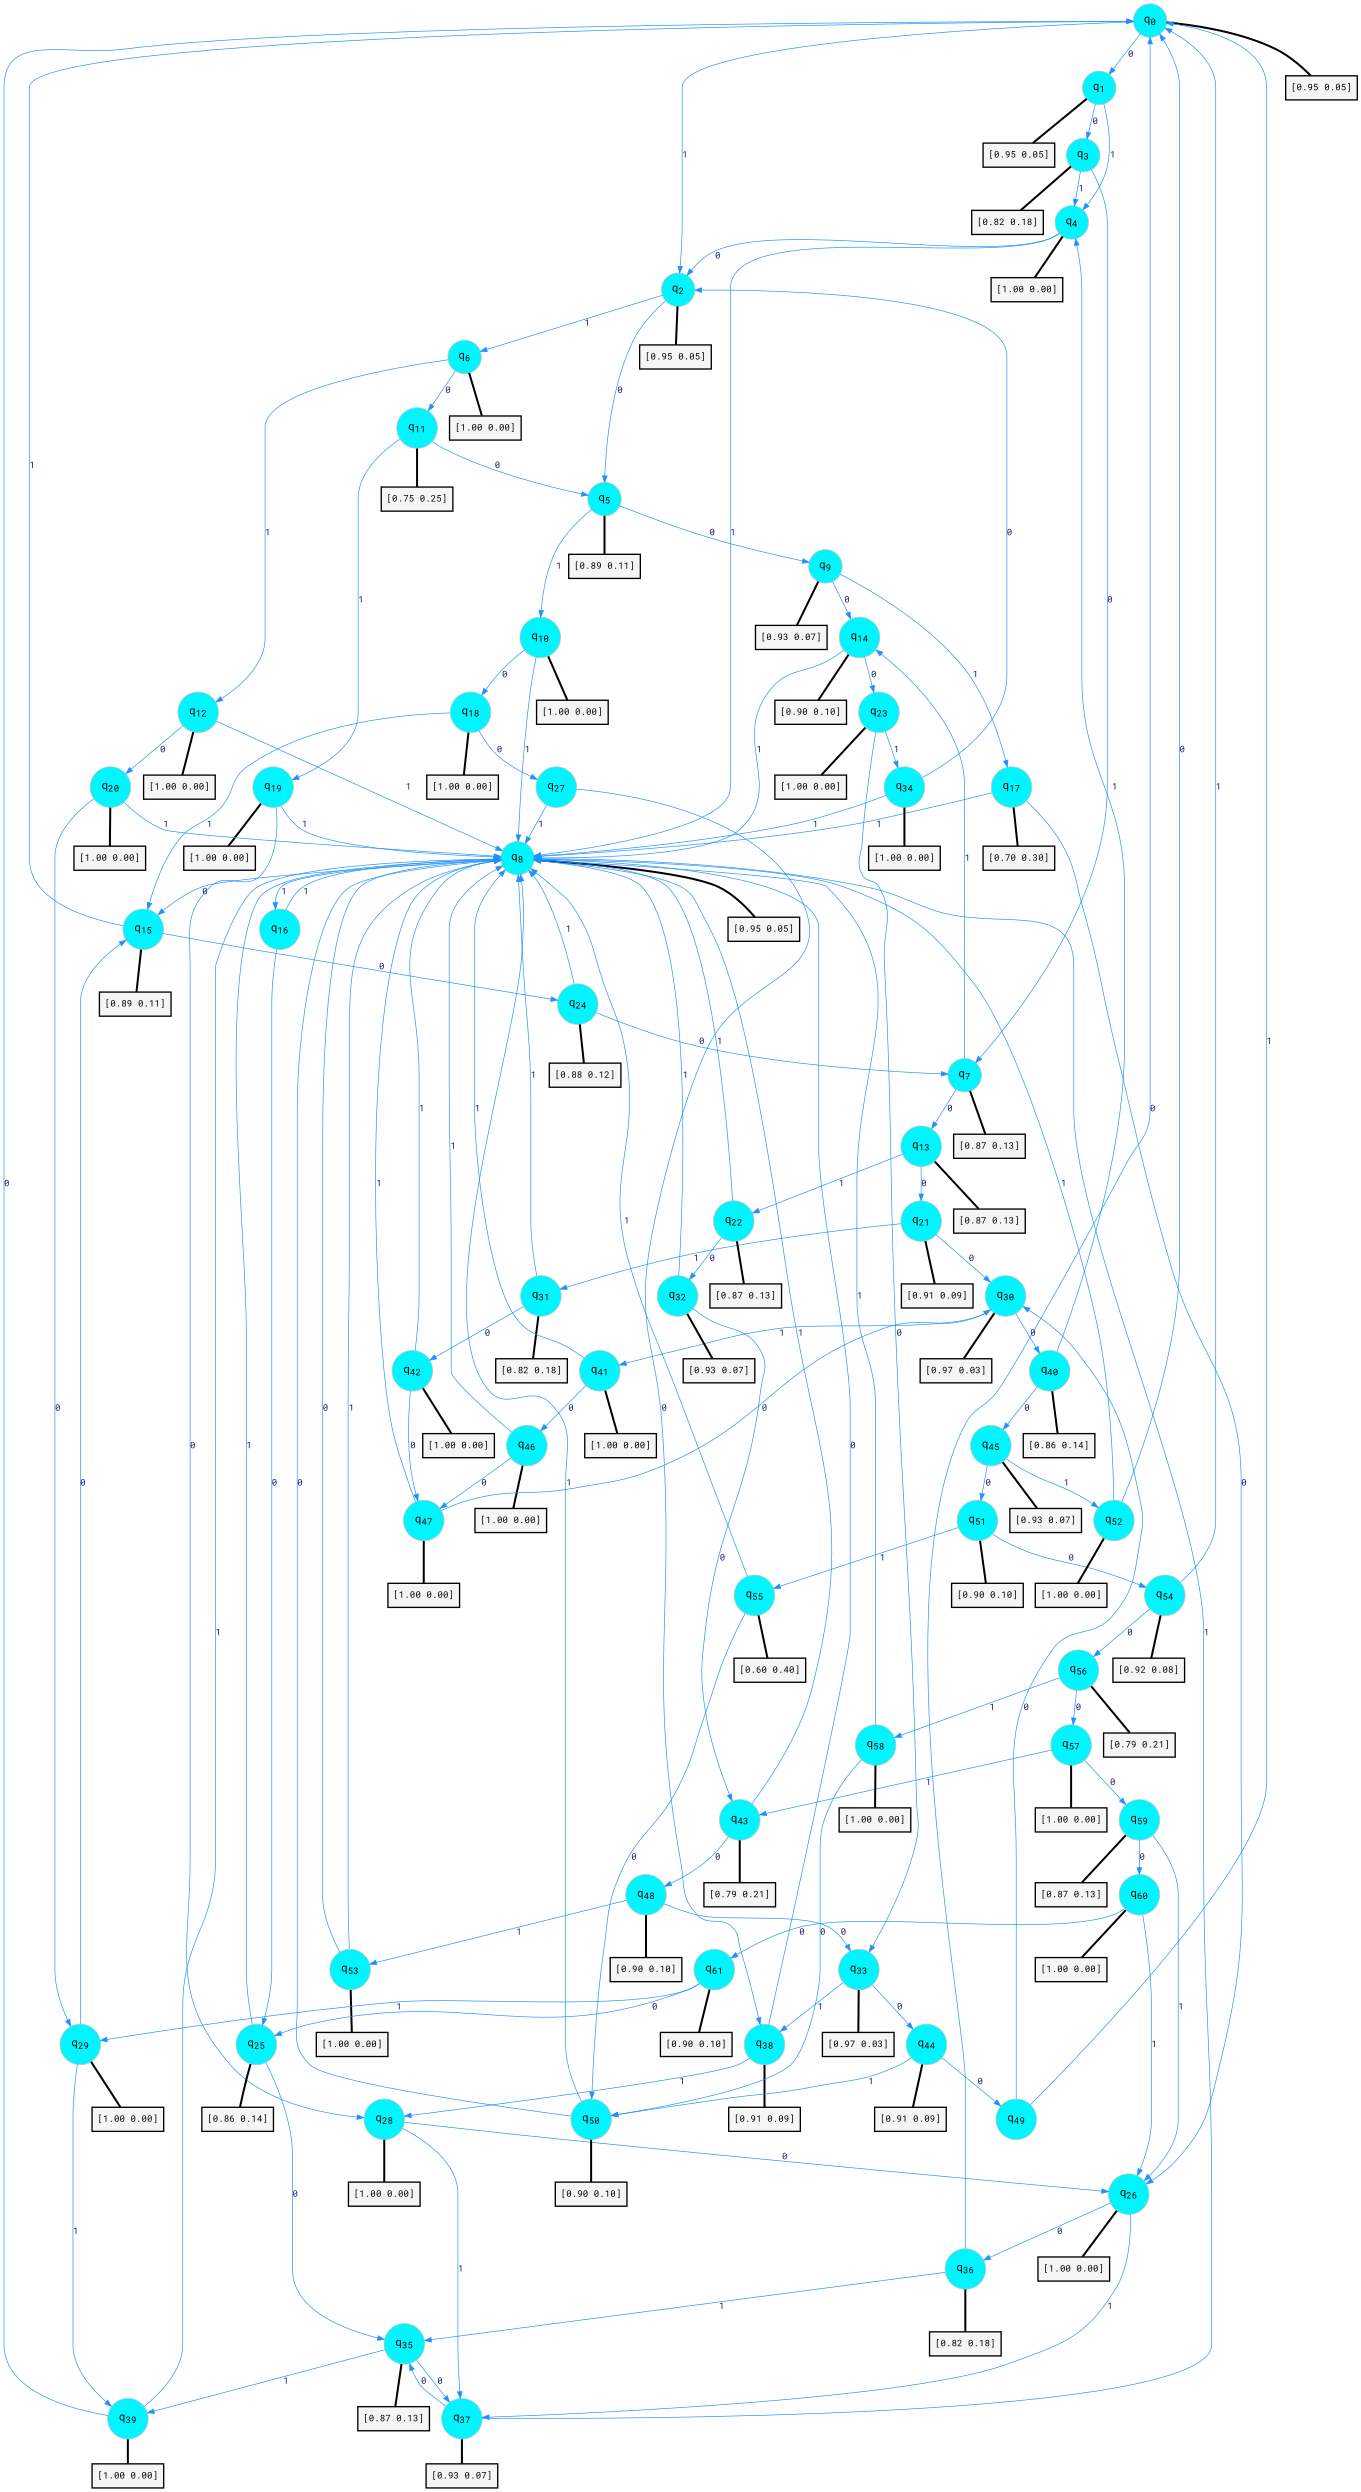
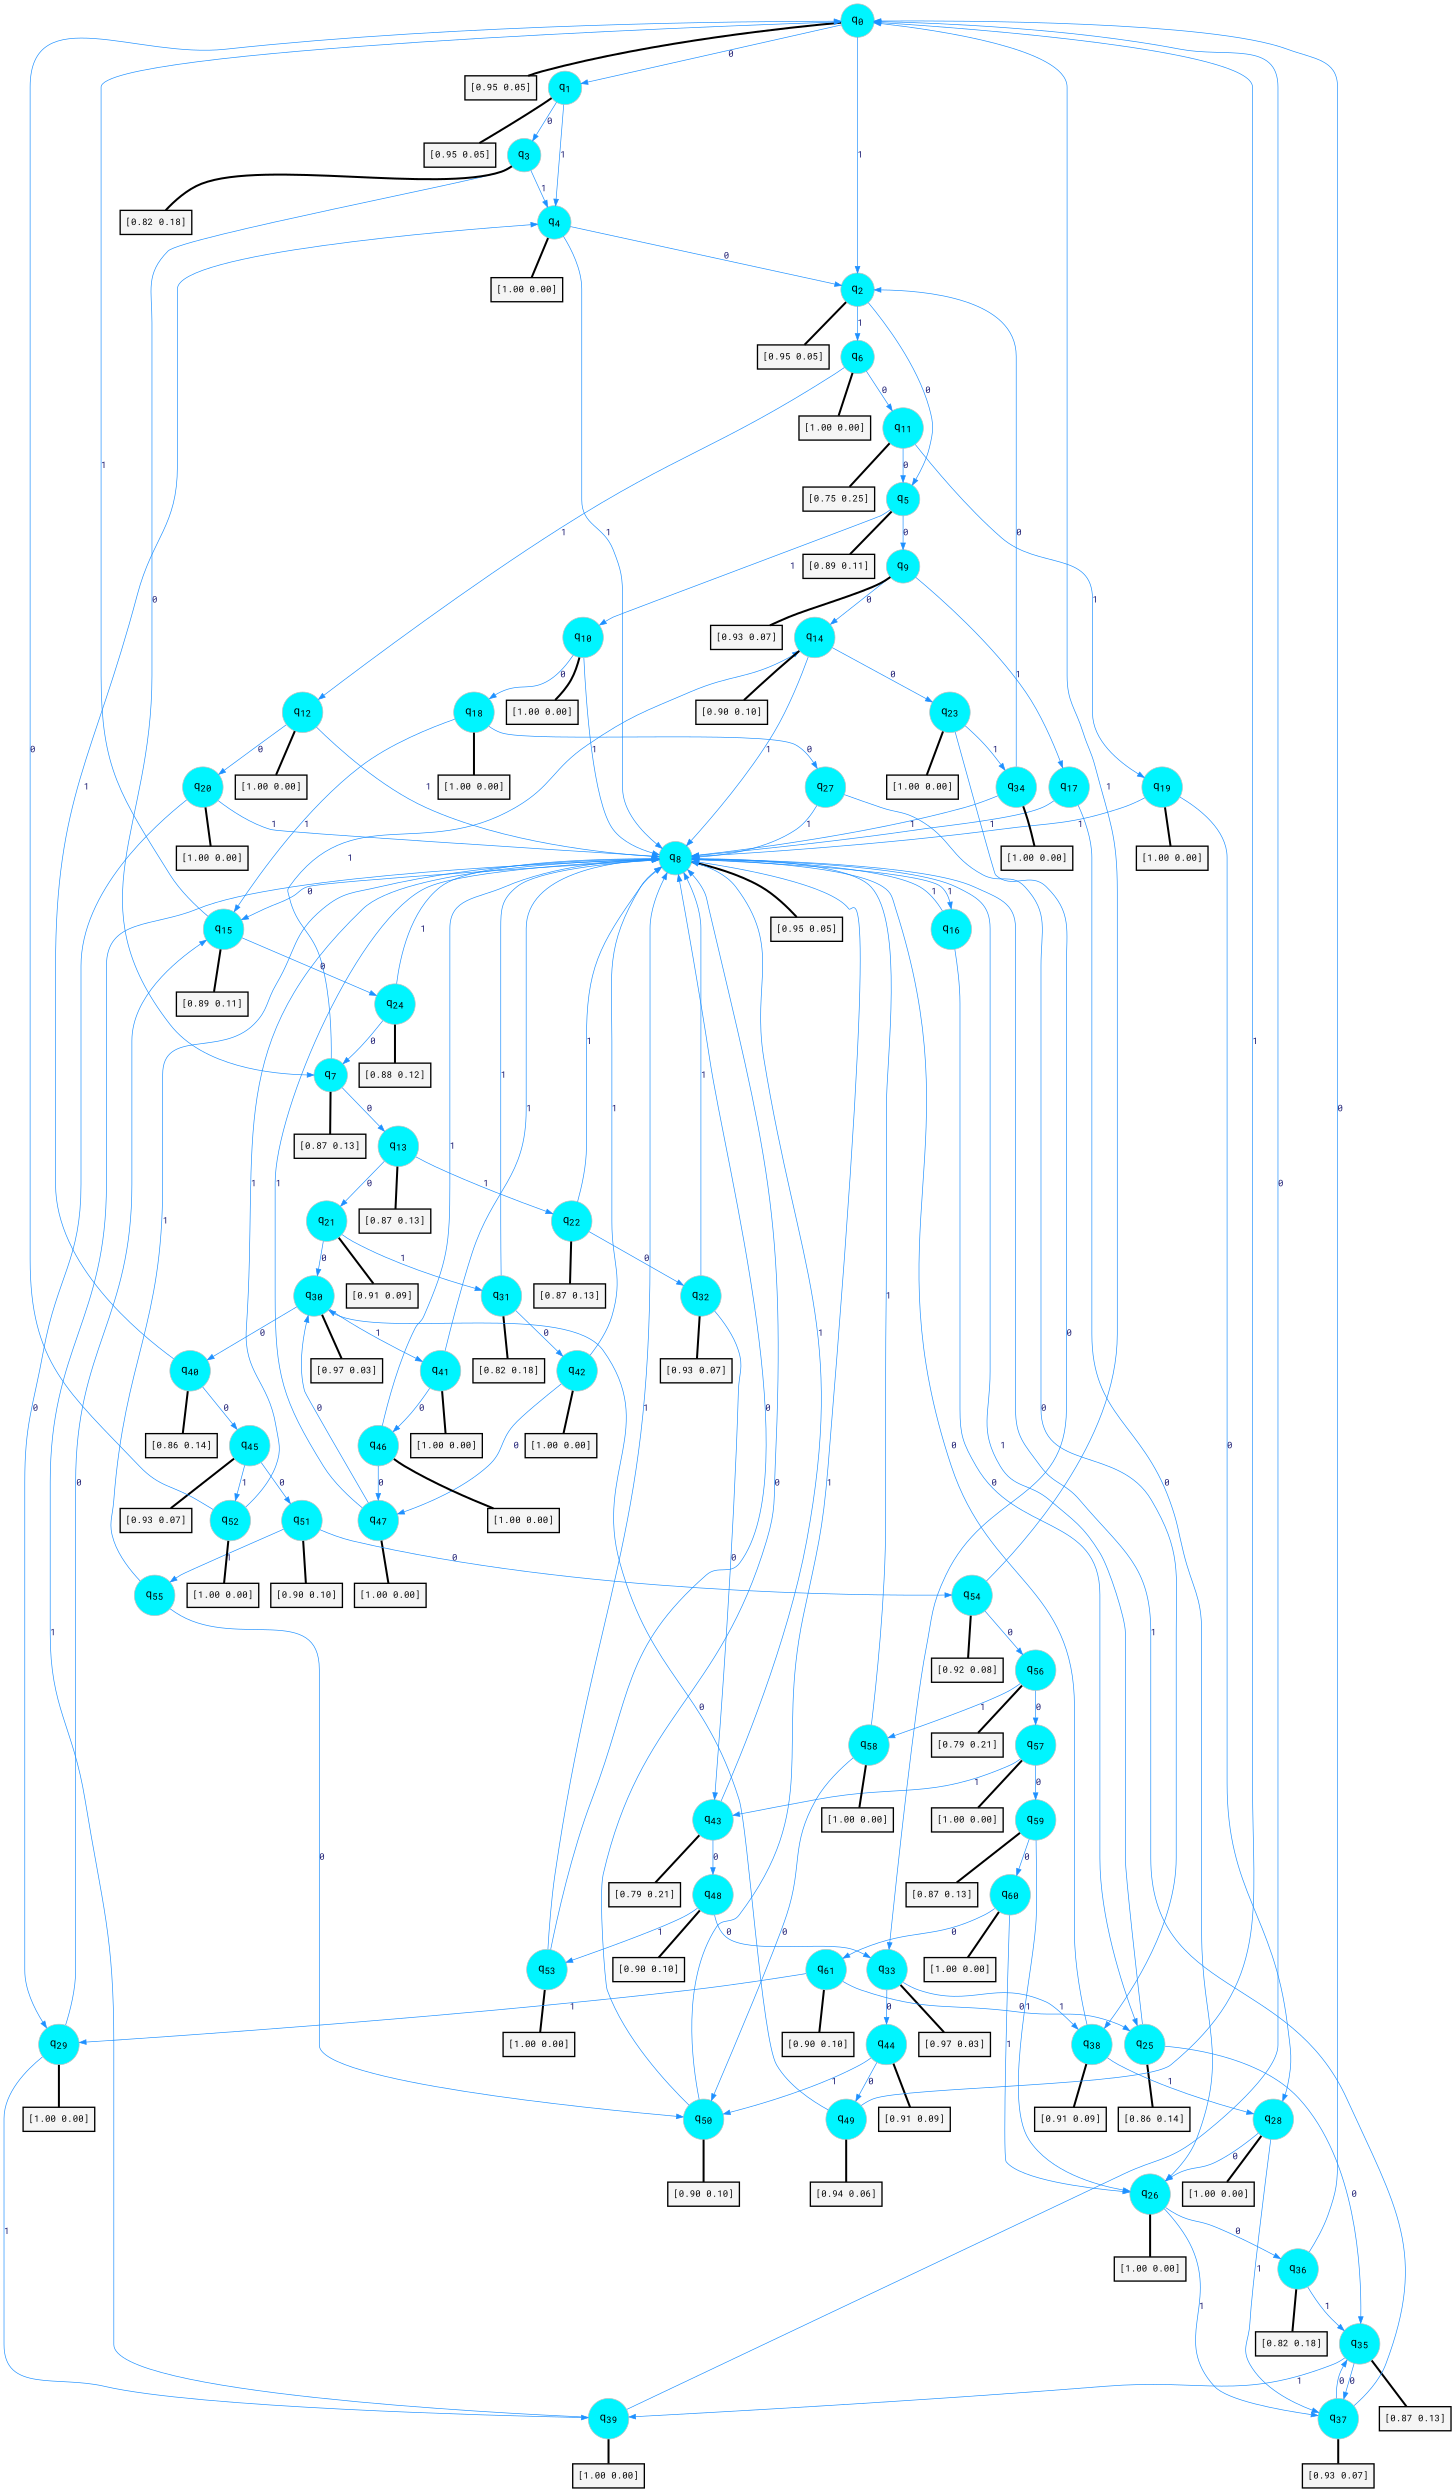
(1019, 858) -> none
(770, 1670) -> none
none -> (846, 2194)
